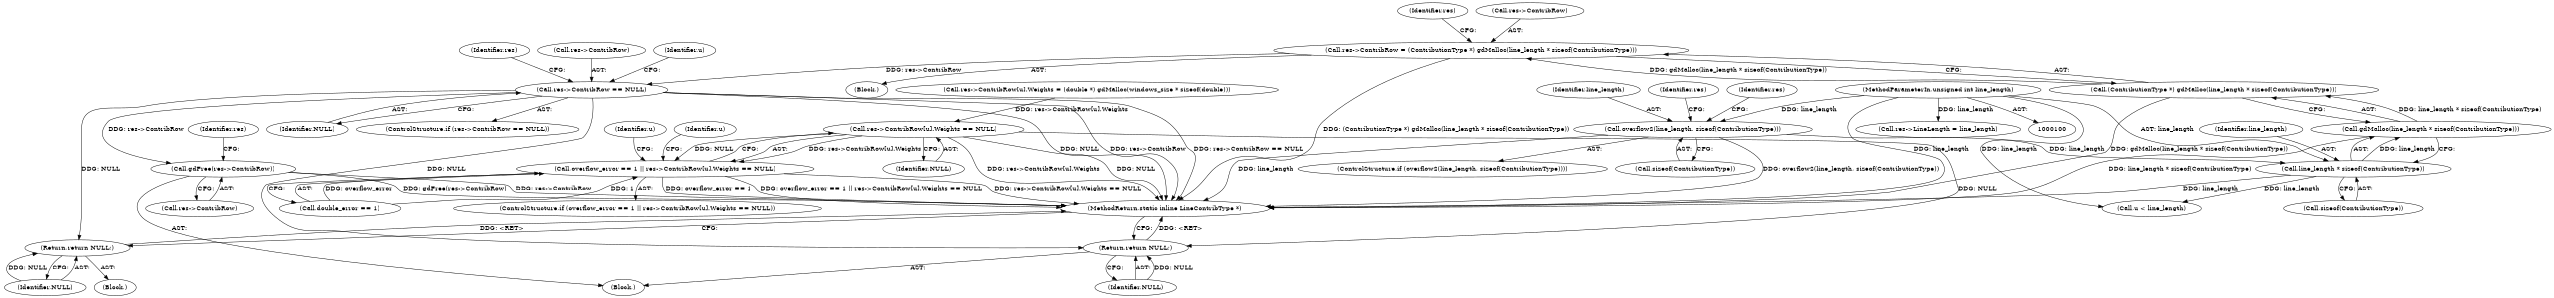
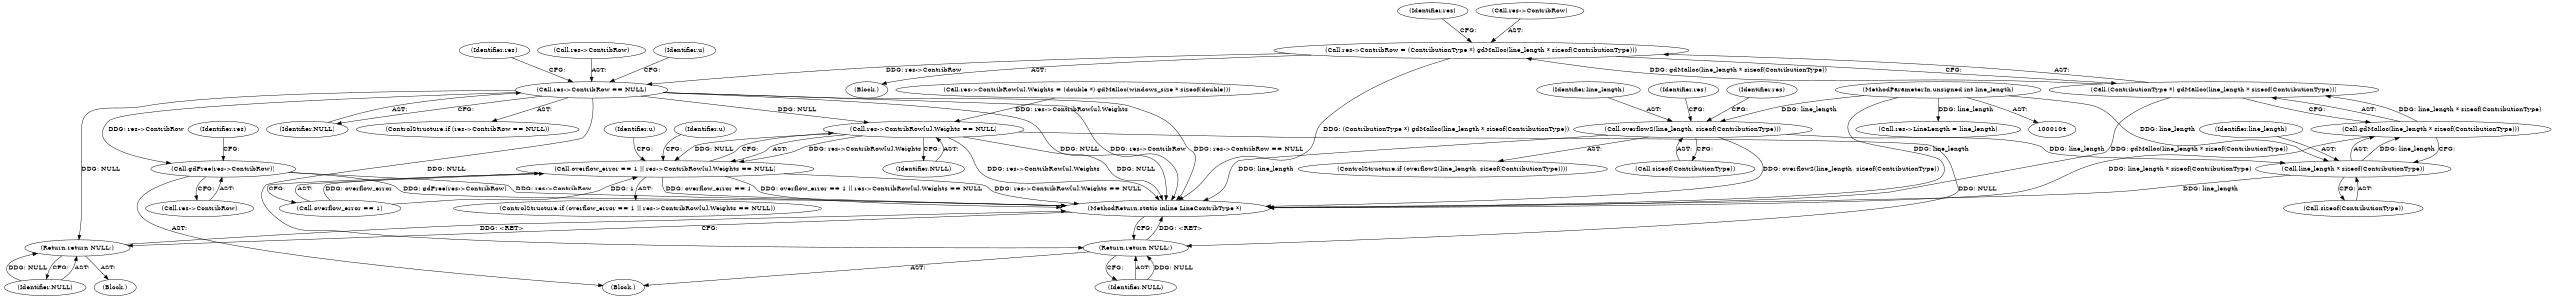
none -> (753, 109)
(2052, 129) -> (2052, 129)
(2168, 129) -> (2168, 129)
(340, 208) -> (340, 208)
(2152, 208) -> none
